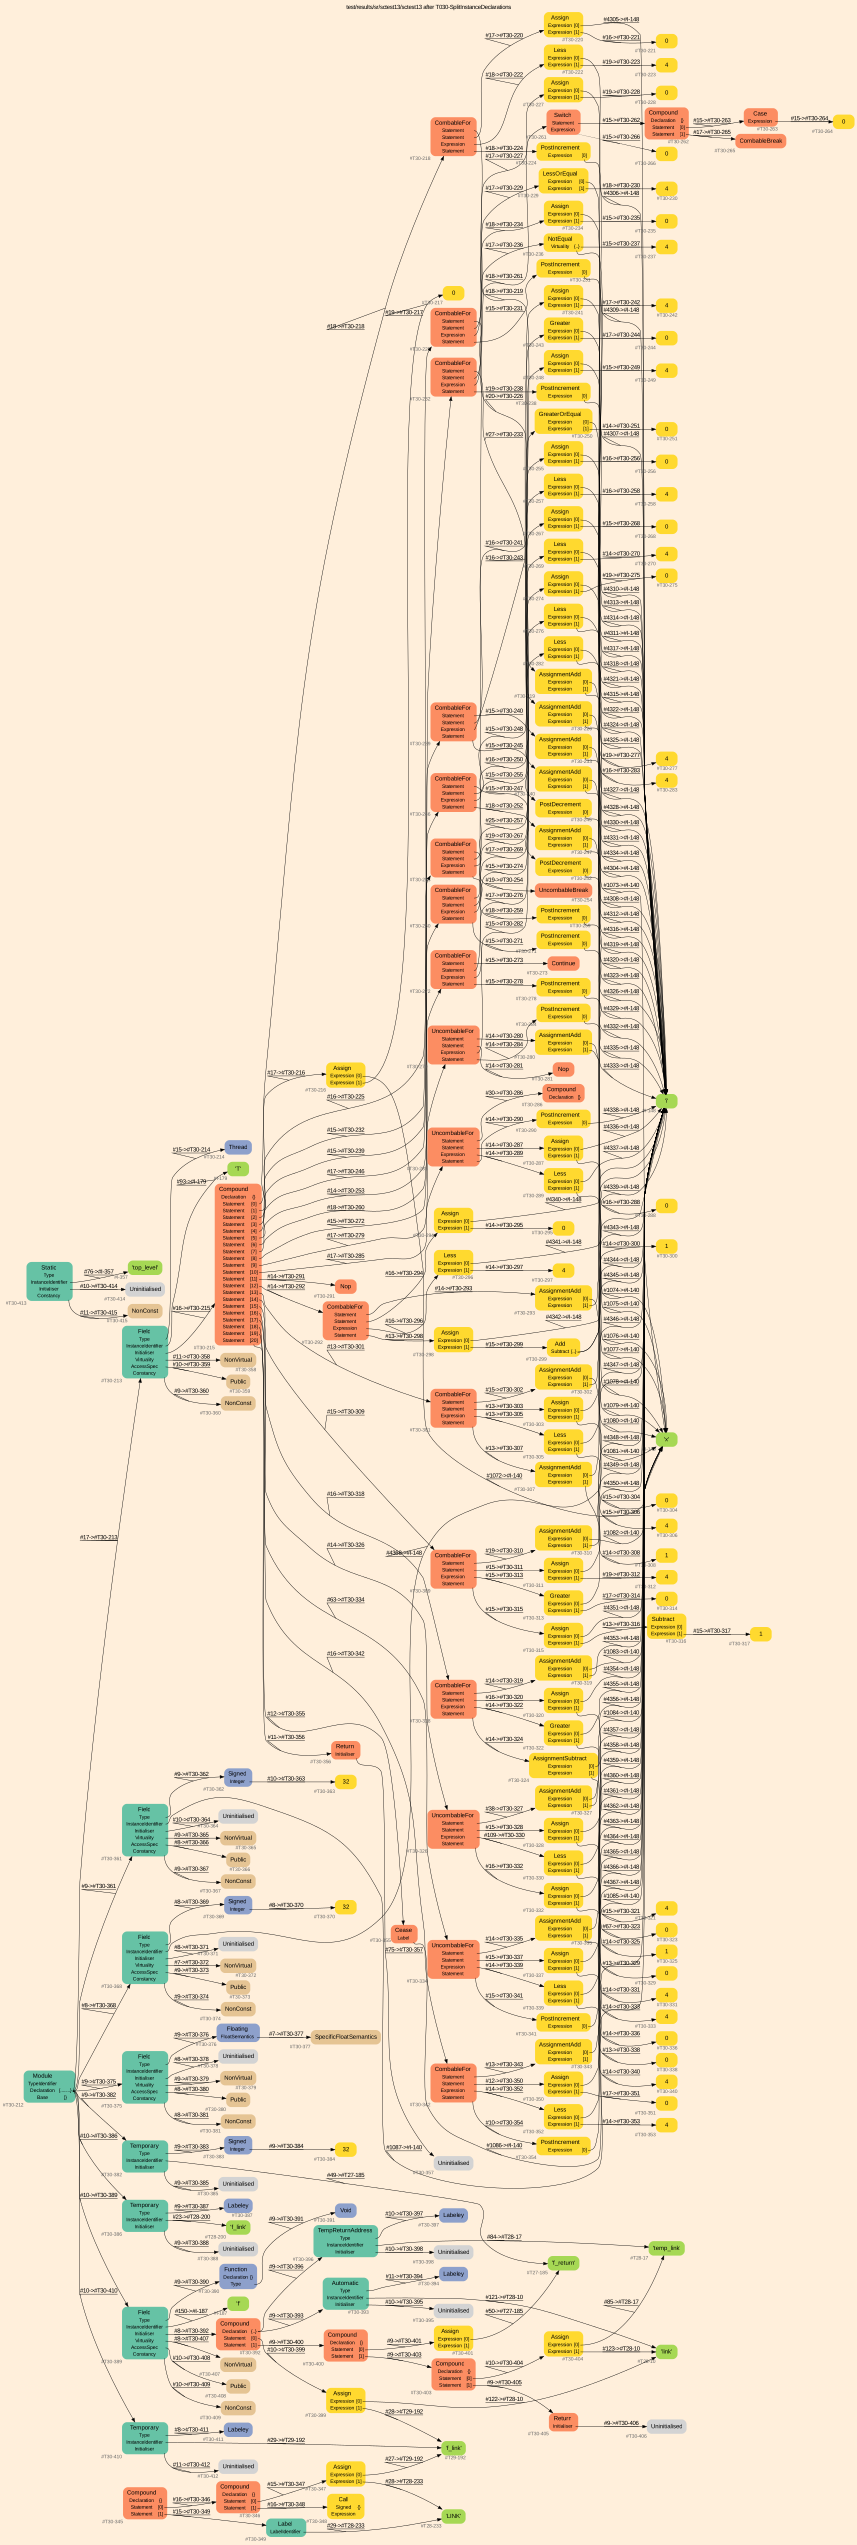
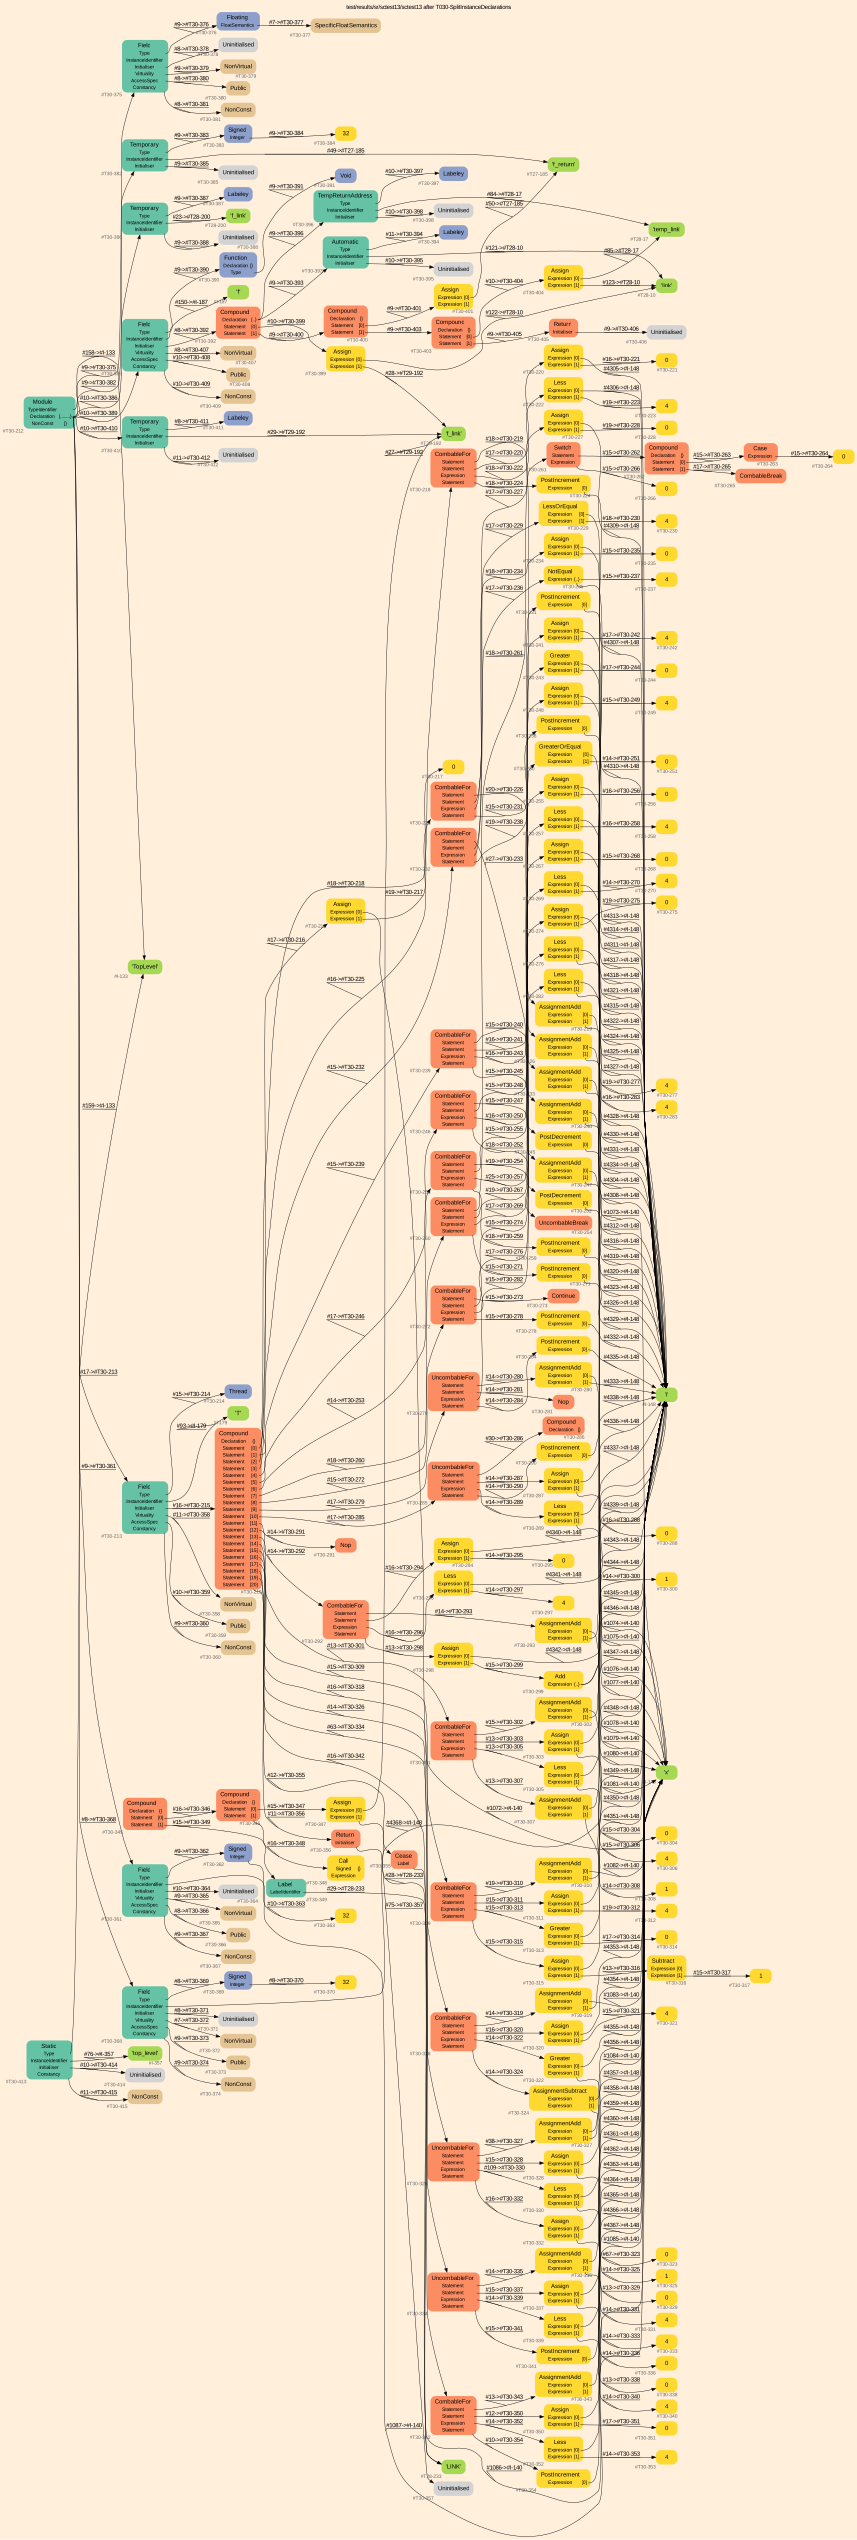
(560, 247) -> (560, 579)
none -> (145, 967)
(560, 1352) -> (560, 1684)
(43, 2097) -> (43, 423)
